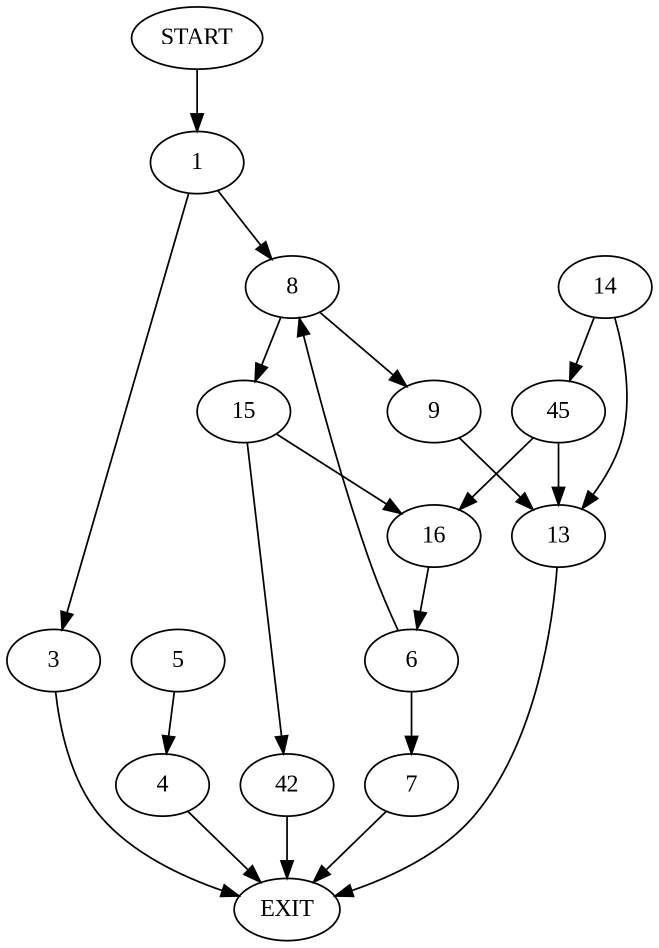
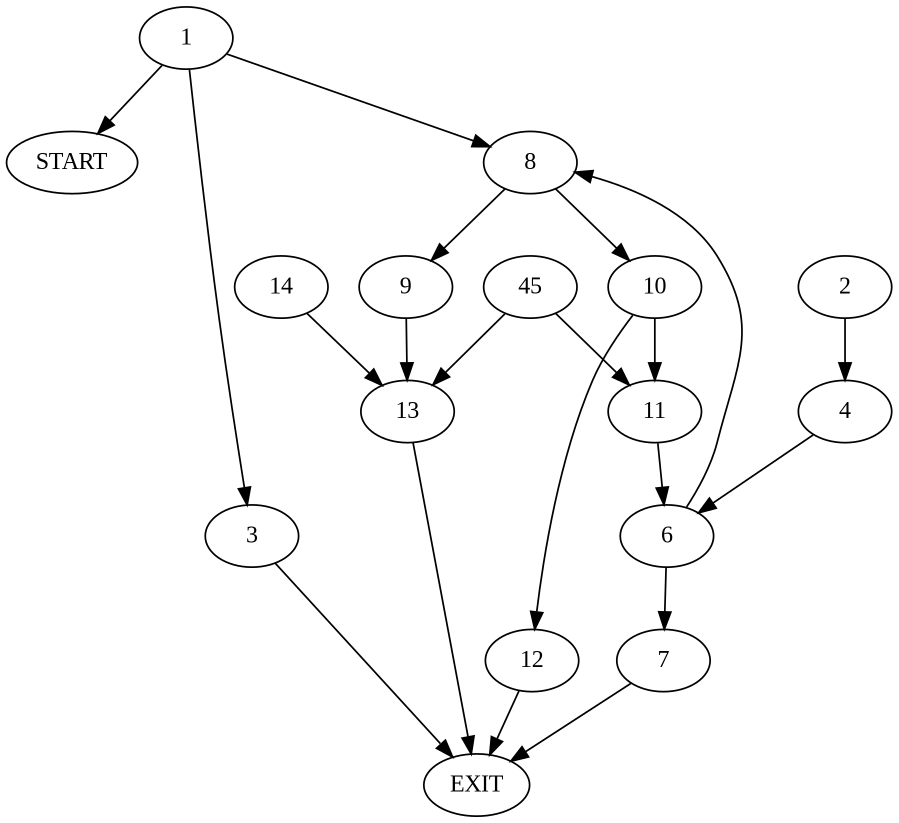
(197, 92) -> (136, 93)
(585, 341) -> none
(244, 412) -> (655, 287)
(434, 536) -> (655, 412)
(178, 661) -> (845, 287)
(287, 785) -> (532, 661)
(218, 840) -> (763, 469)
